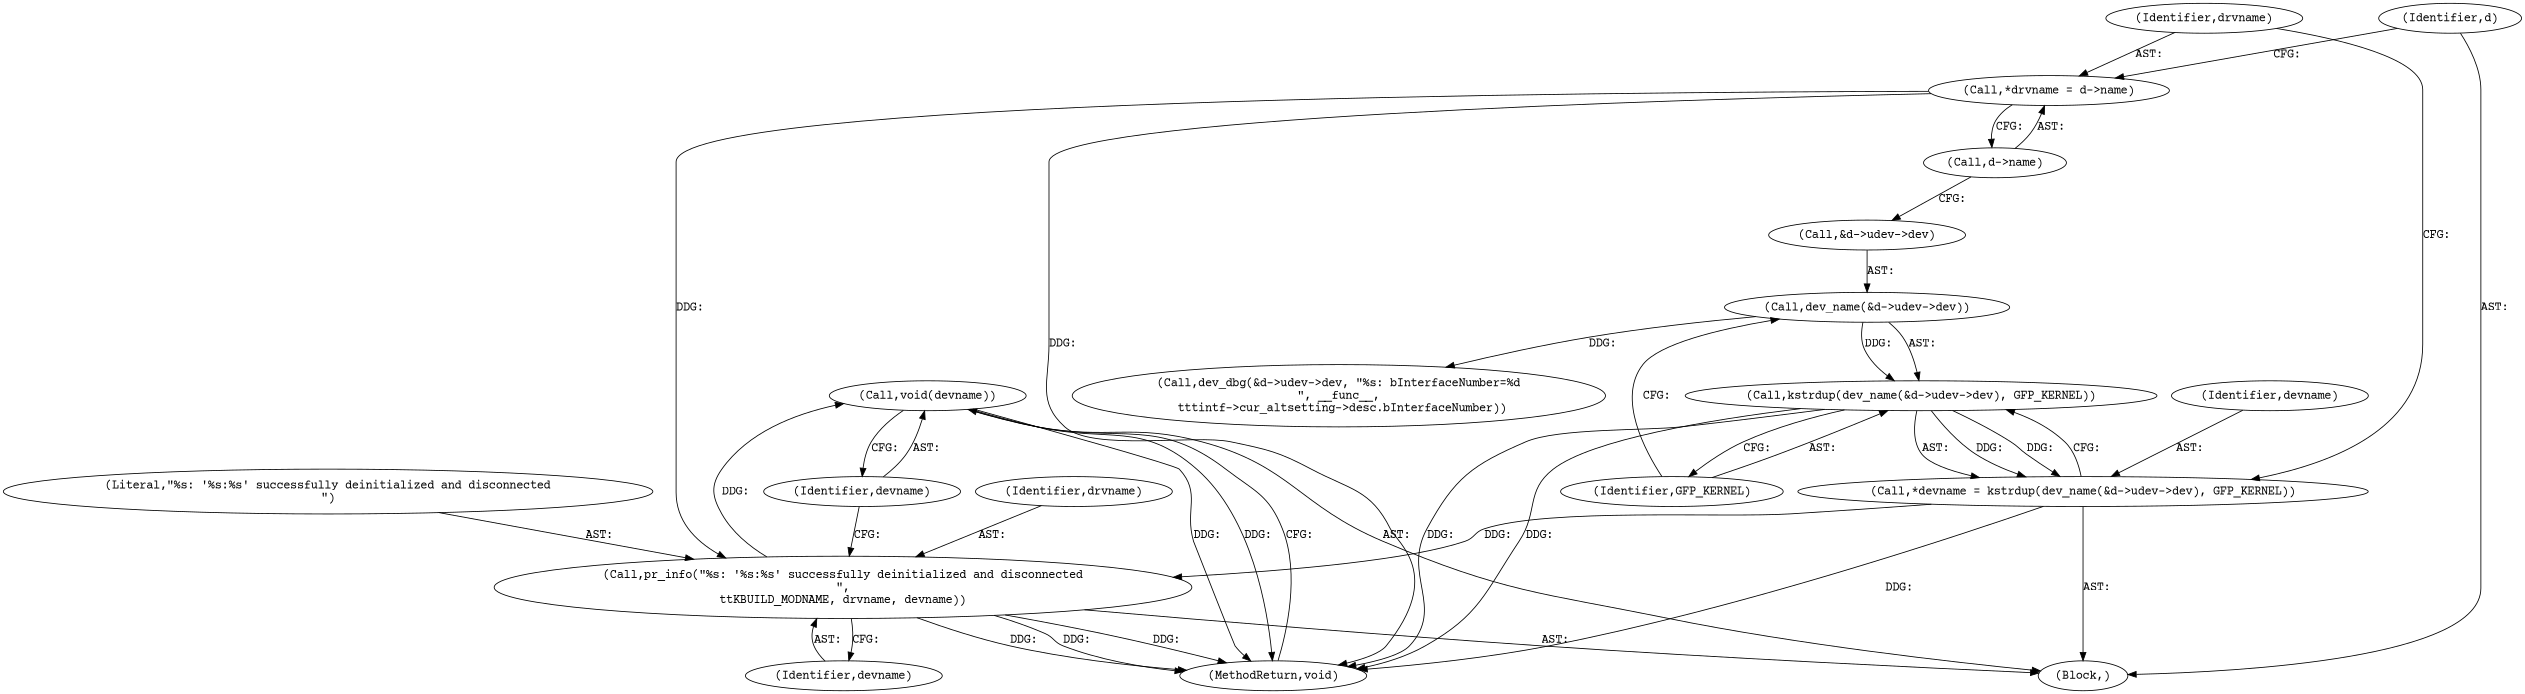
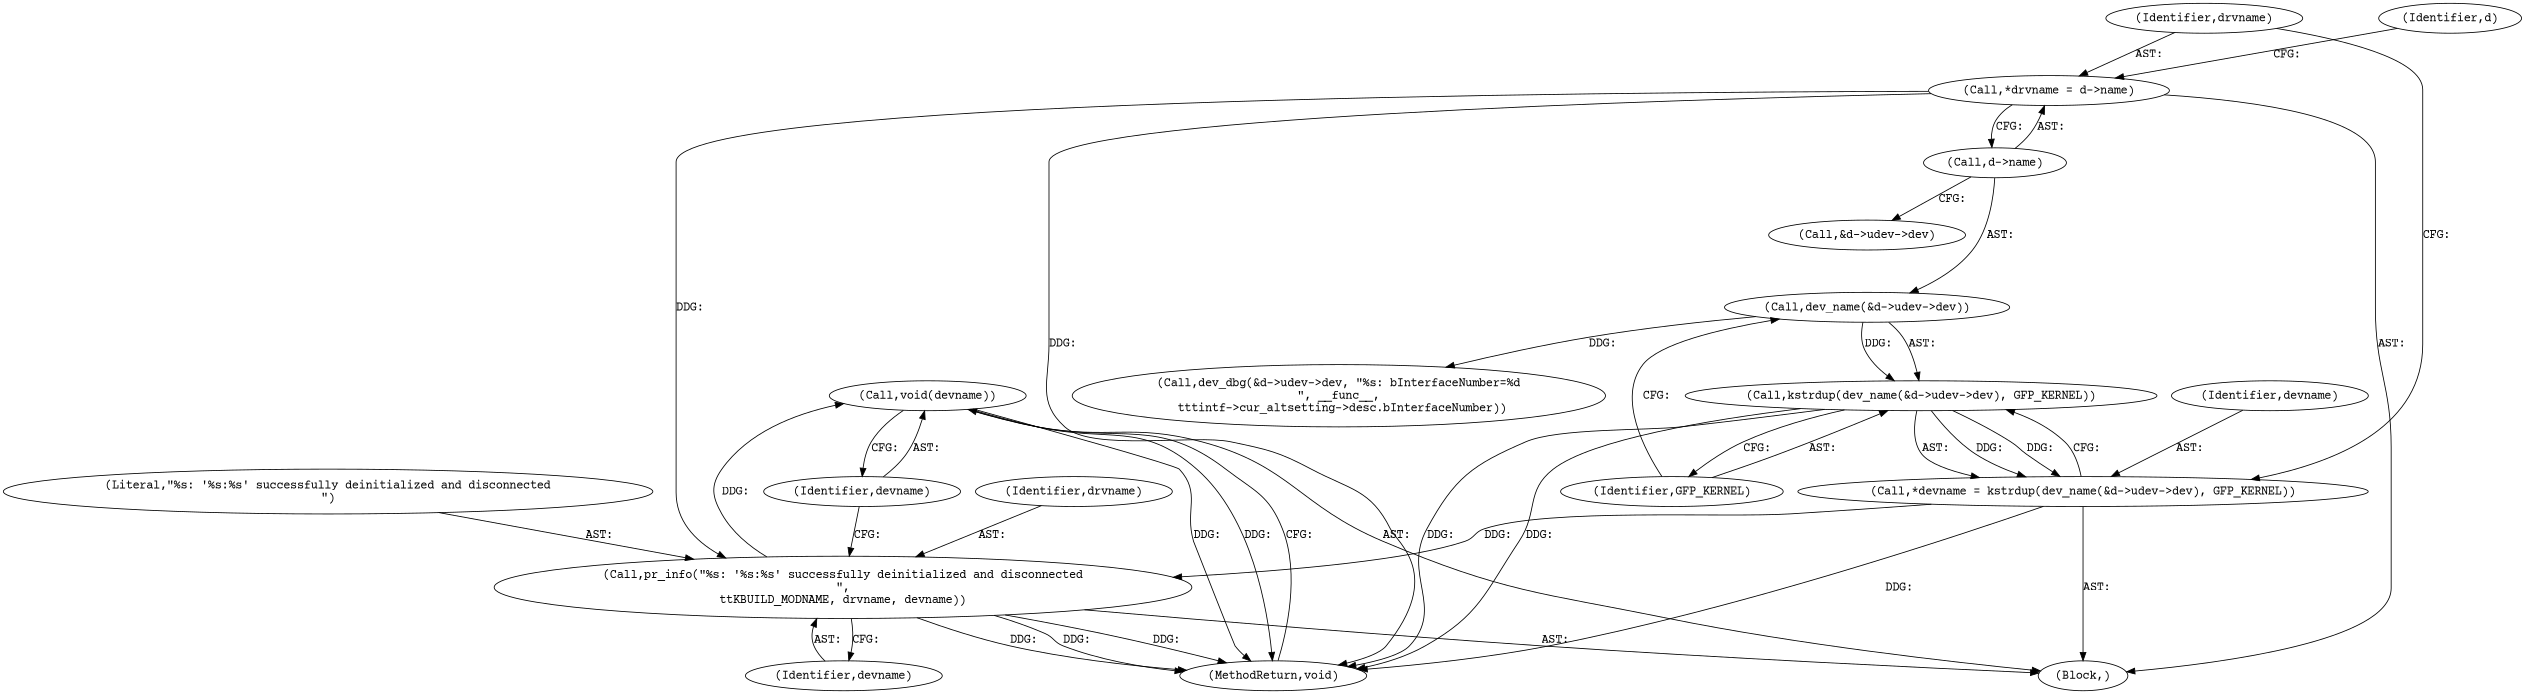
(1867, 267) -> (1975, 247)
(2481, 494) -> (2387, 399)
